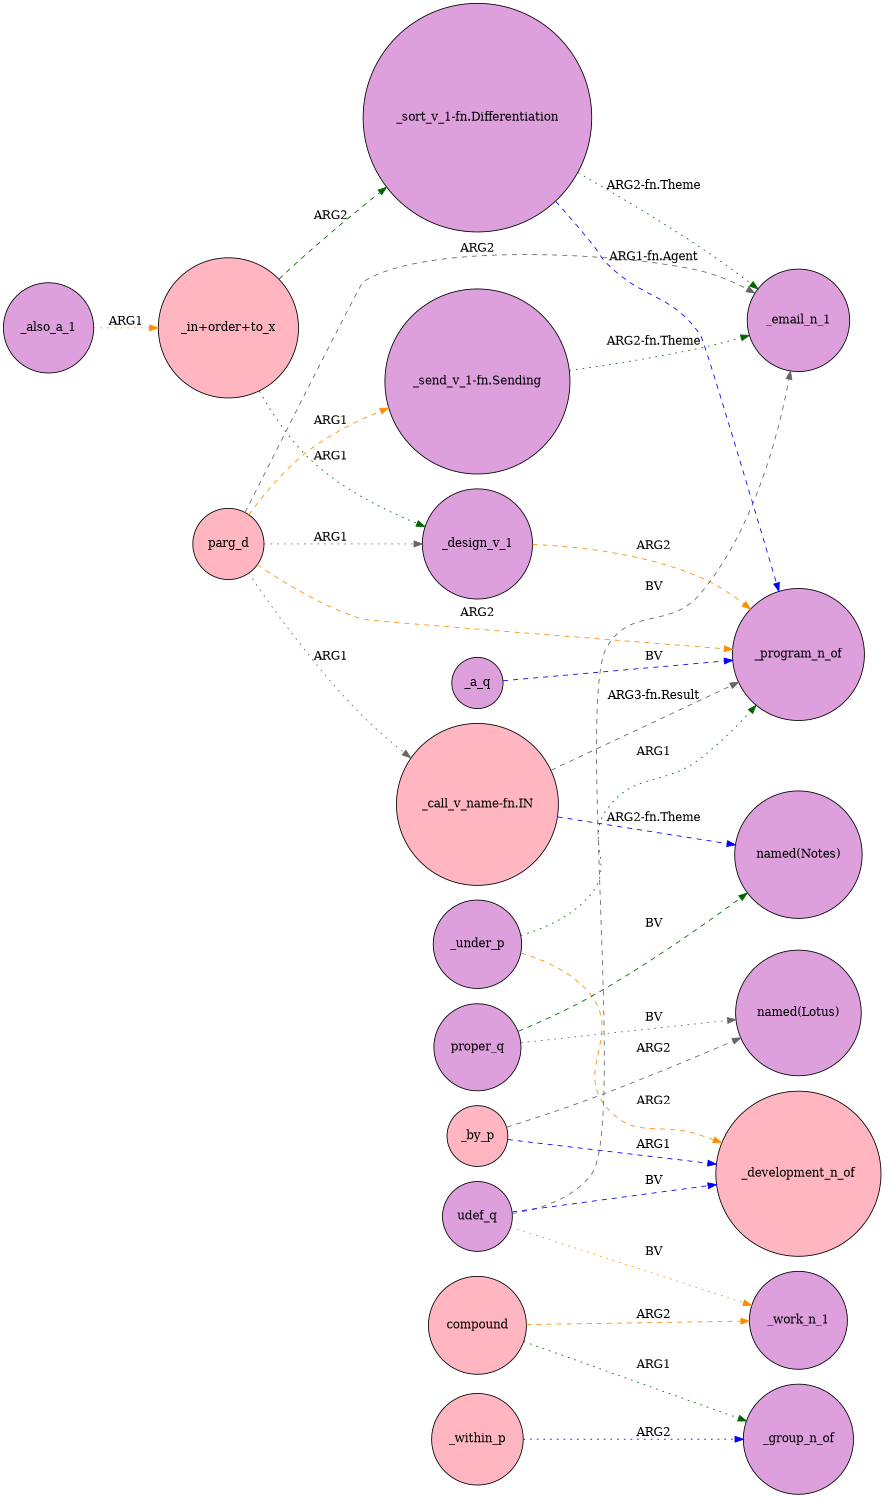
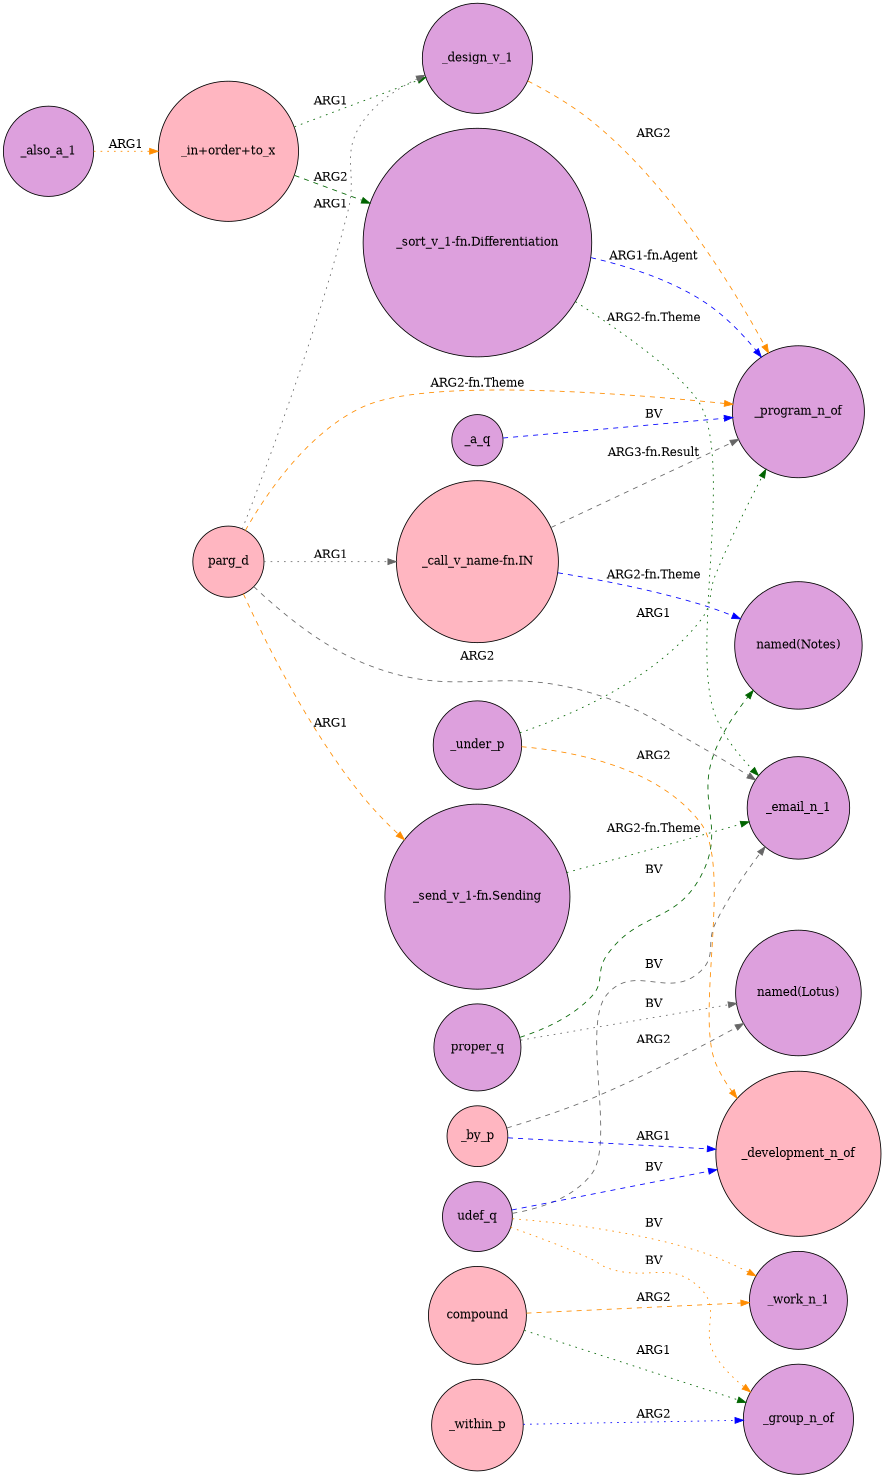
(477, 613) -> (477, 384)
none -> (660, 1273)
